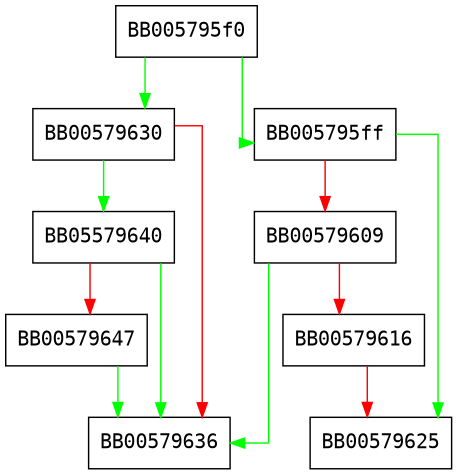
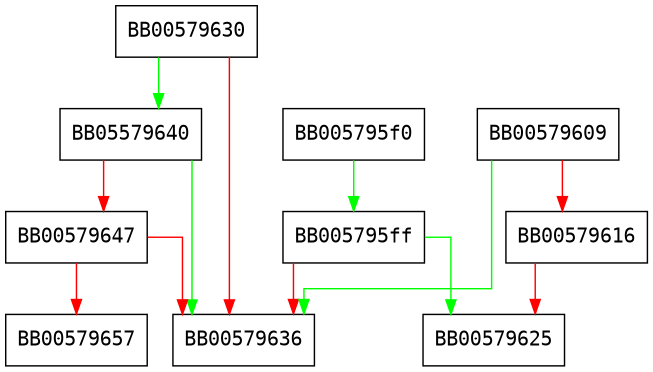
(145, 76) -> none
(325, 178) -> (293, 281)
none -> (76, 340)
(118, 384) -> (182, 251)
